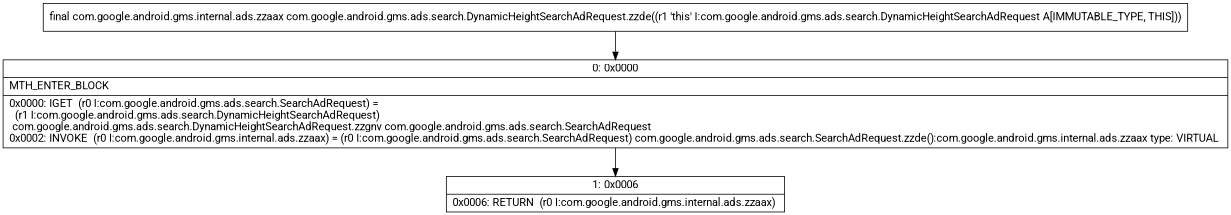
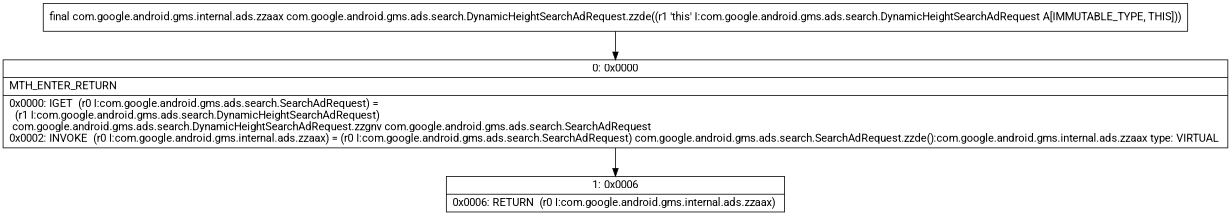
(59, 86) -> (63, 86)
